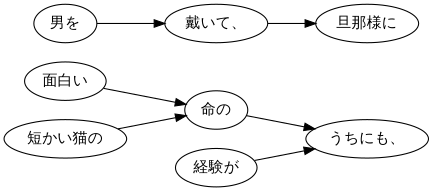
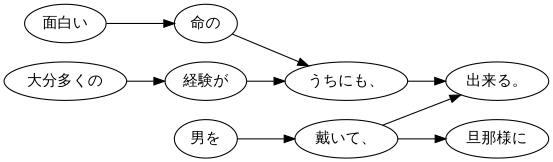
none -> (65, 81)
none -> (497, 81)
(65, 139) -> none
